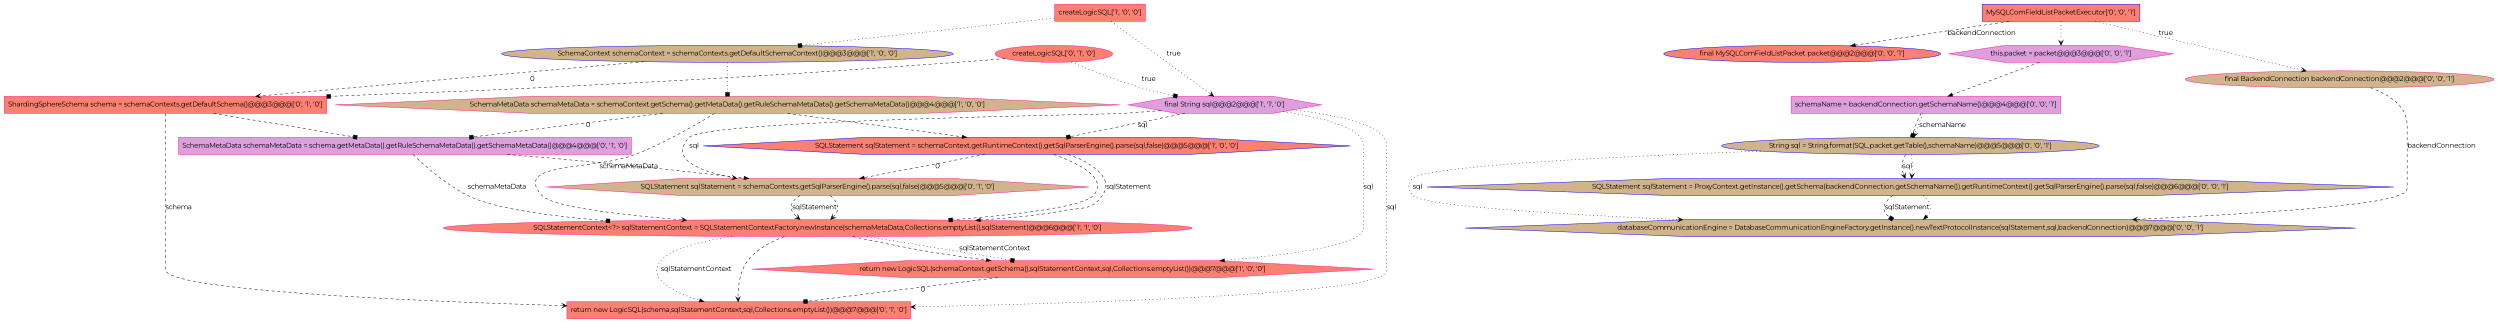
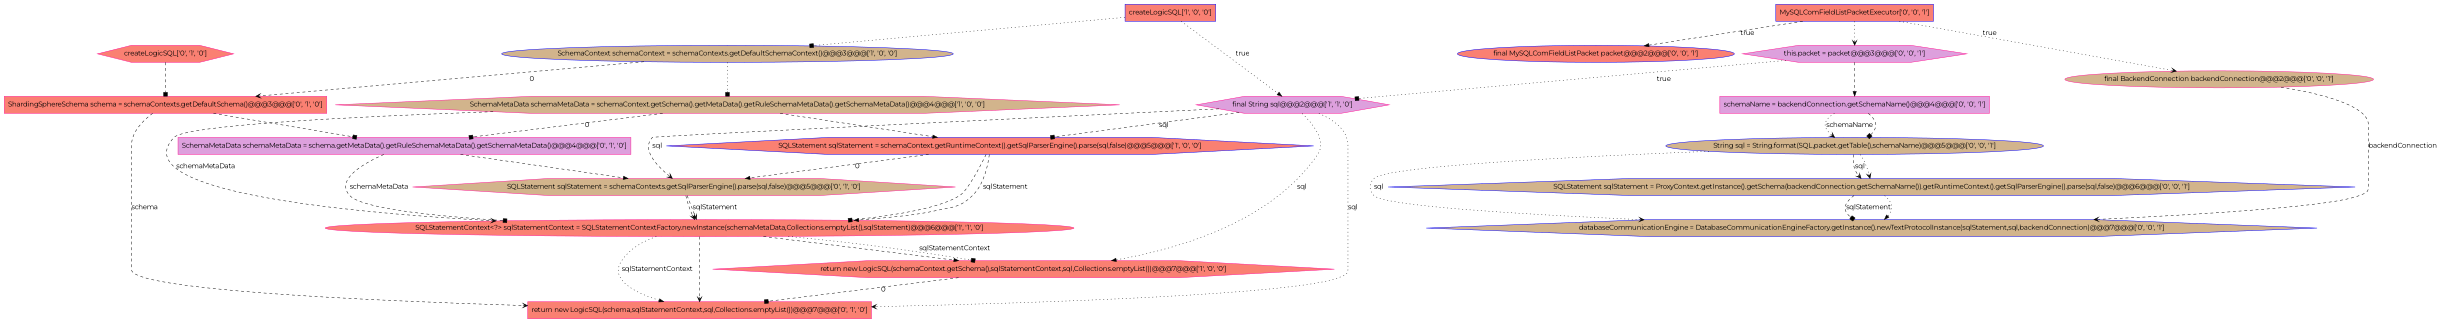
(1100, 13) -> (1170, 13)
(1981, 33) -> (1747, 33)
(1054, 54) -> (166, 54)
(1160, 57) -> (1230, 57)
(1121, 81) -> (1573, 79)
